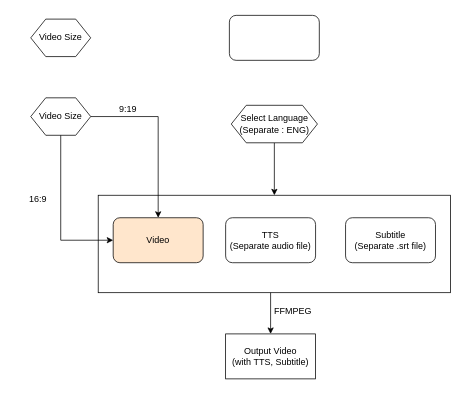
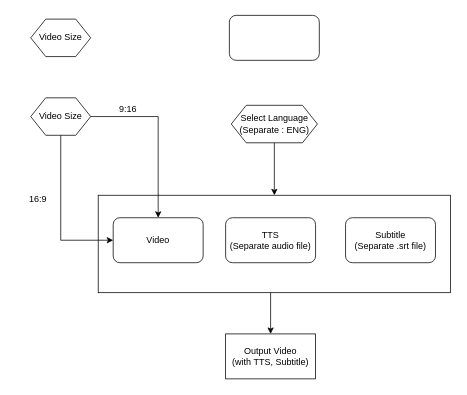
(128, 109) -> (128, 109)
(158, 240) -> (158, 240)
(293, 312) -> none
